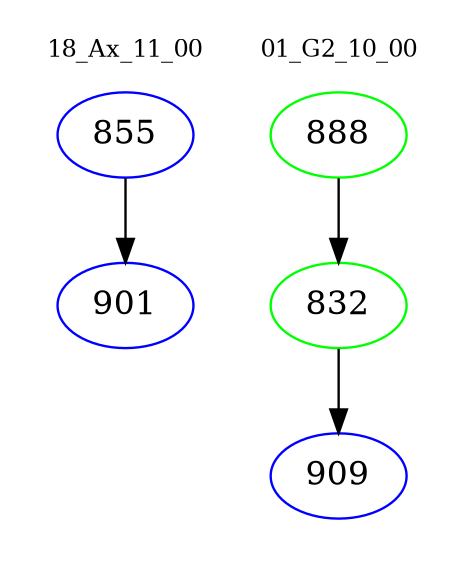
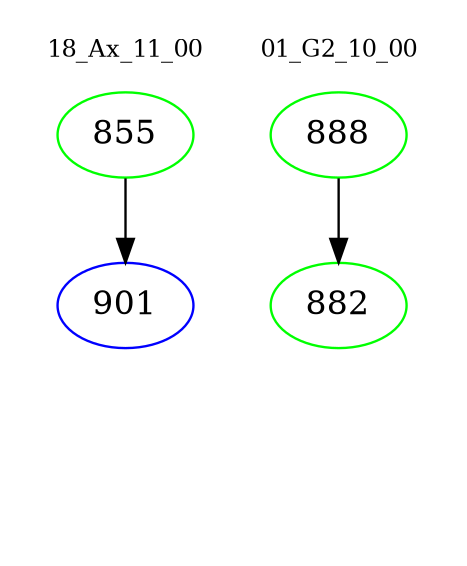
(126, 135) -> (126, 135)
(339, 305) -> (339, 305)
(339, 476) -> none
